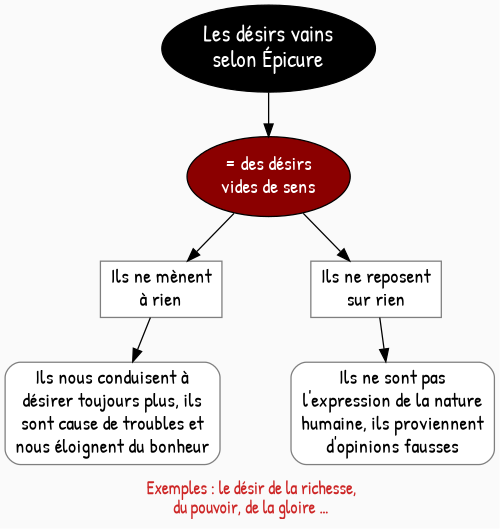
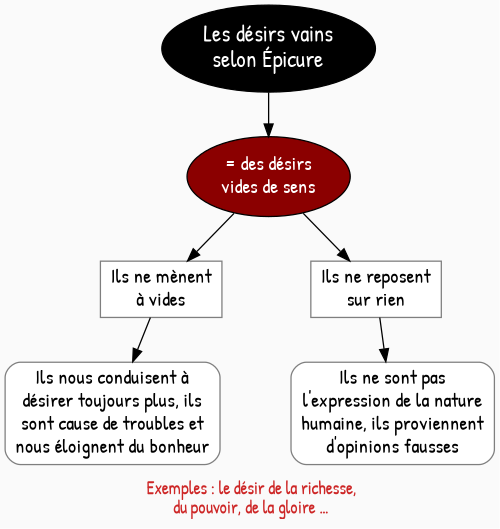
(161, 289) -> (161, 289)
